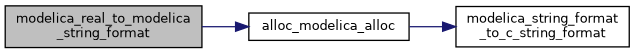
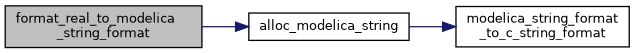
(104, 27) -> (104, 27)
(329, 27) -> (329, 27)
